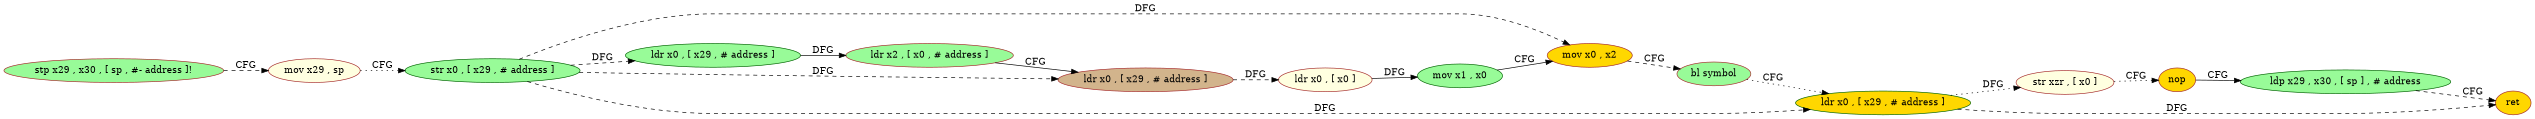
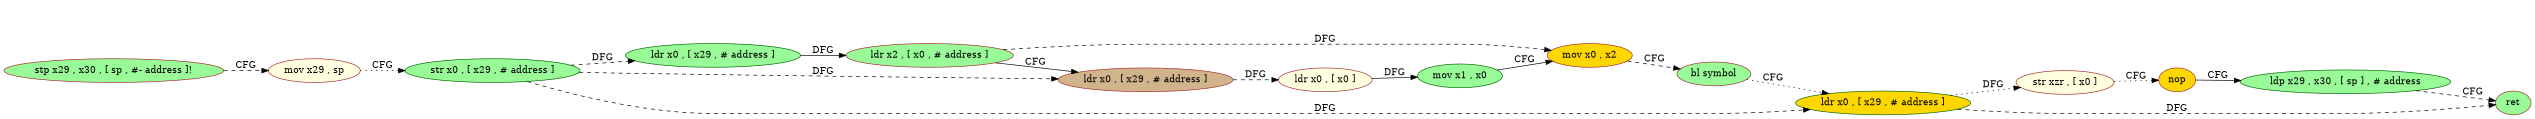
(1041, 14) -> (1274, 44)
(2513, 103) -> (2513, 103)
